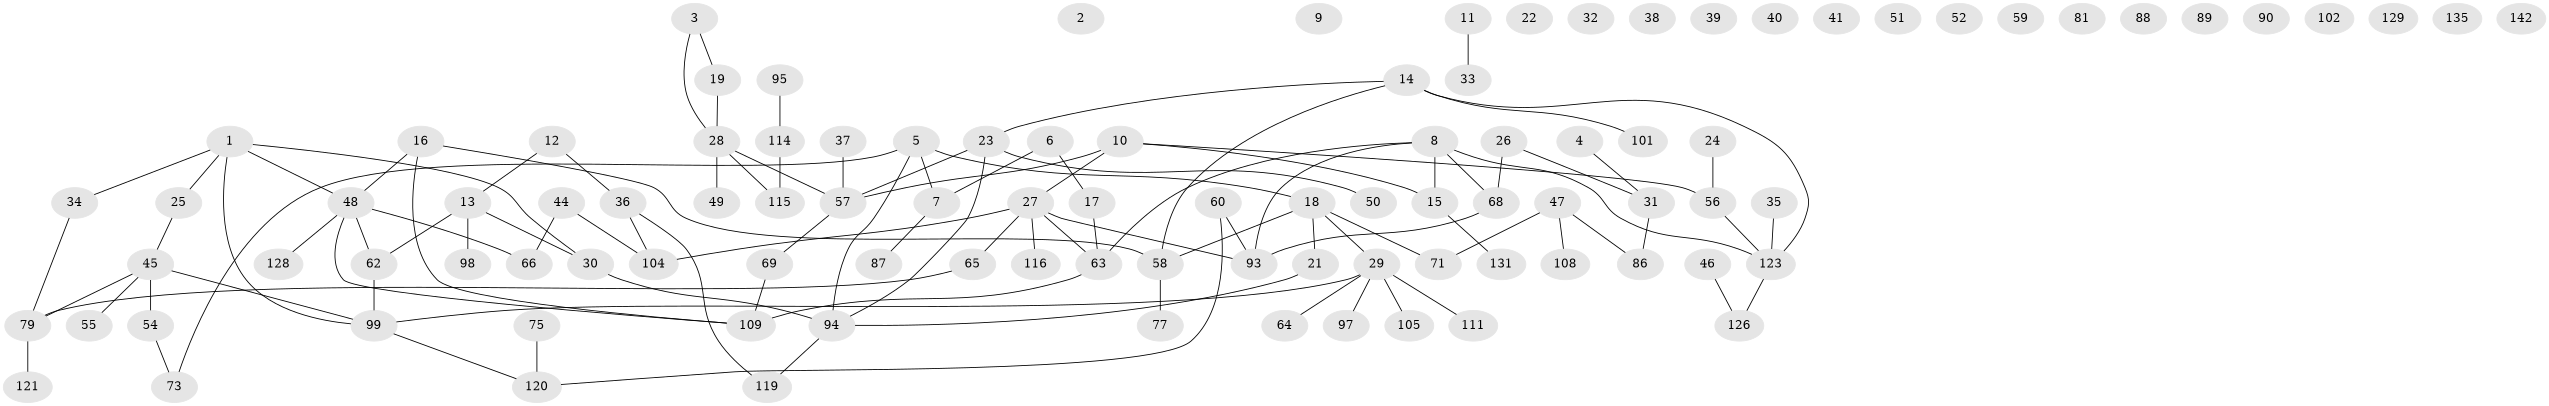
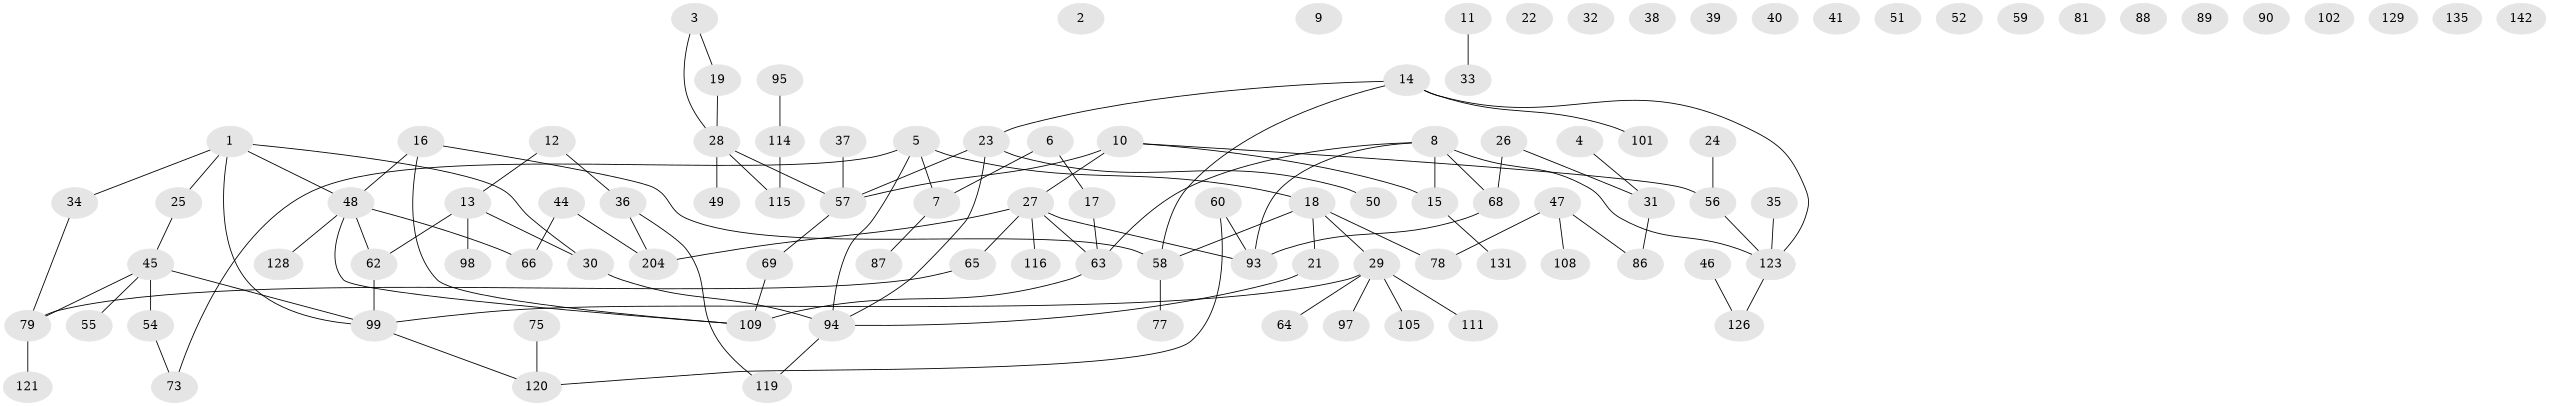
(654, 264) -> (654, 264)
(1438, 264) -> (1438, 264)
